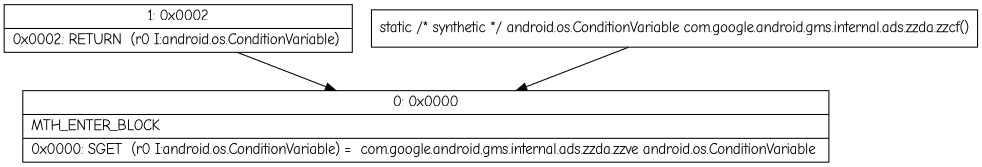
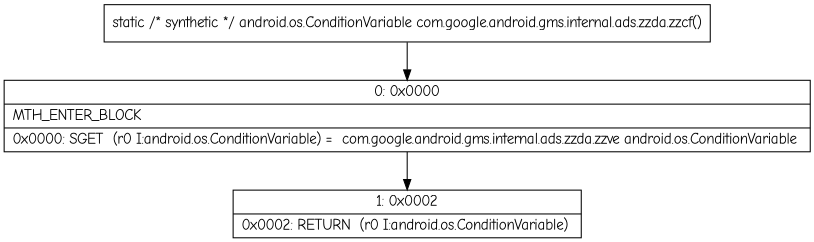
(282, 70) -> (407, 166)
